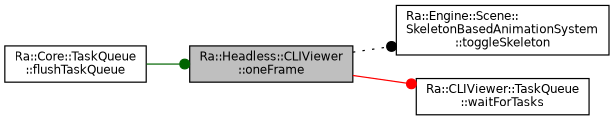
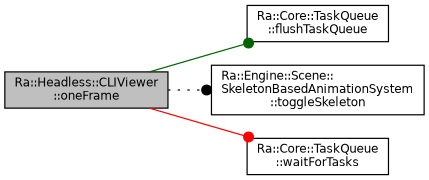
(163, 64) -> (197, 58)
(503, 97) -> (318, 156)
